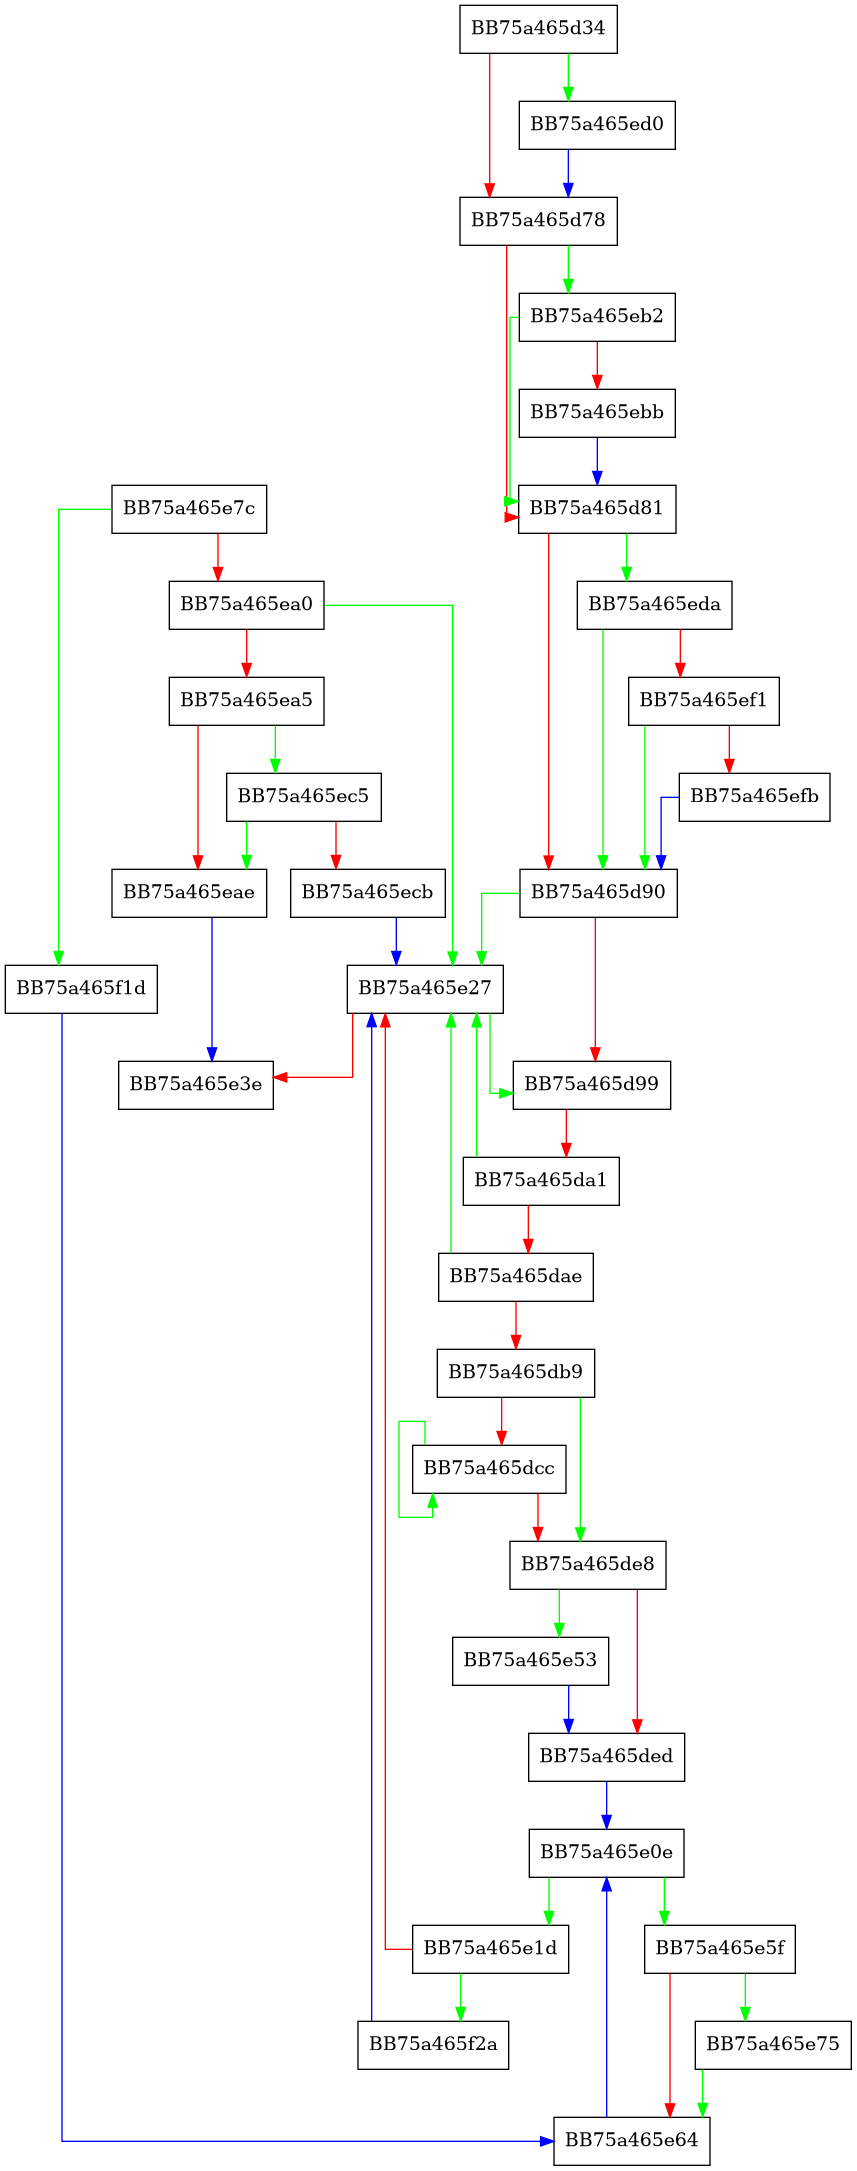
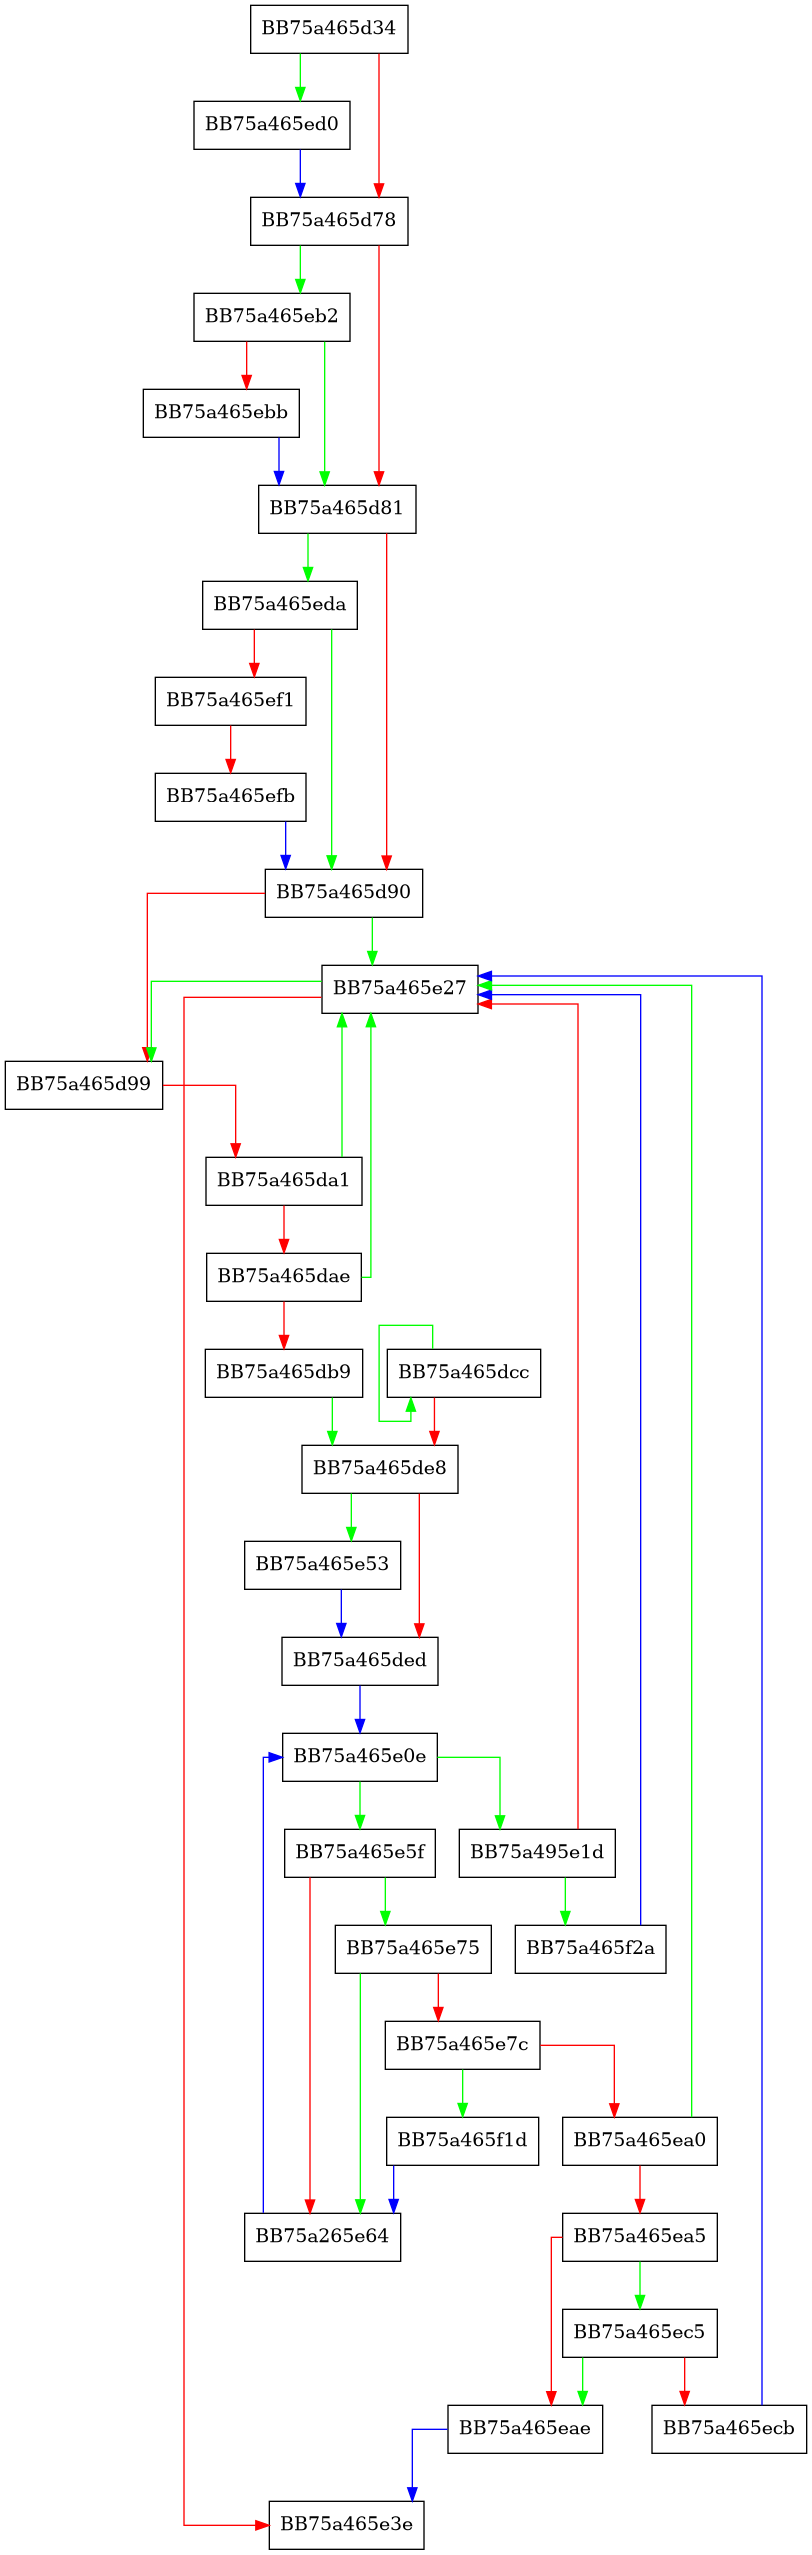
(645, 791) -> none
(502, 1415) -> none
(491, 1949) -> (537, 1853)
none -> (438, 1991)
(632, 2141) -> (323, 2237)
